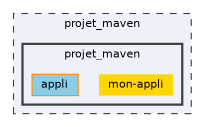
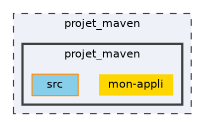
(55, 85) -> (55, 85)
